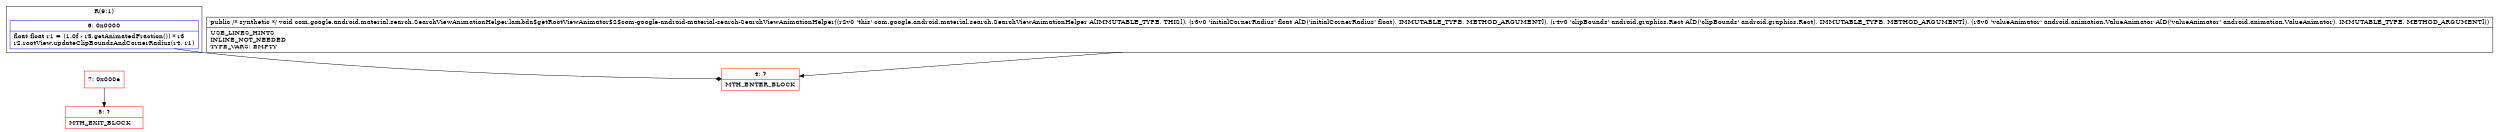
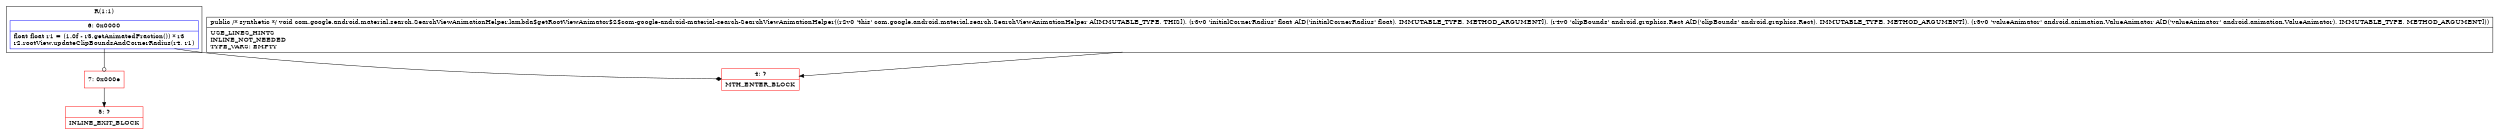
(104, 12) -> (104, 12)
none -> (104, 58)
(100, 123) -> (104, 123)
